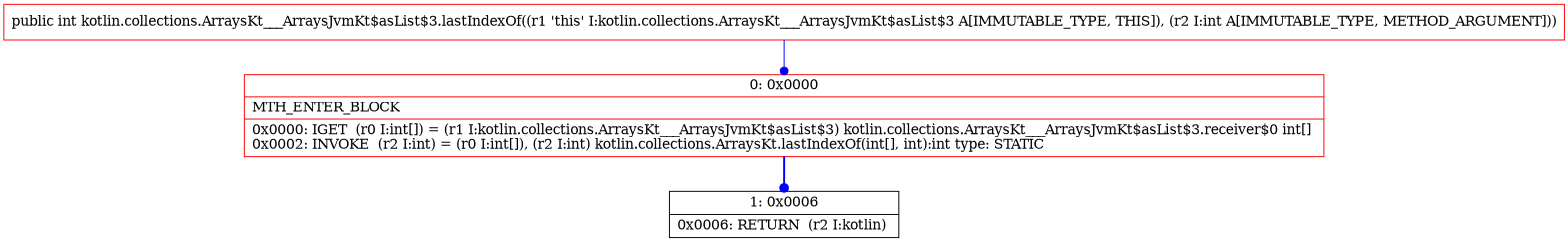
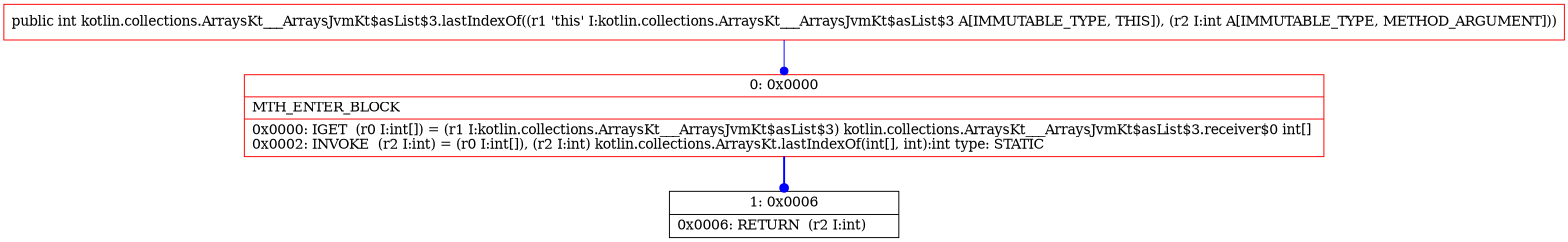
(784, 226) -> (774, 226)
